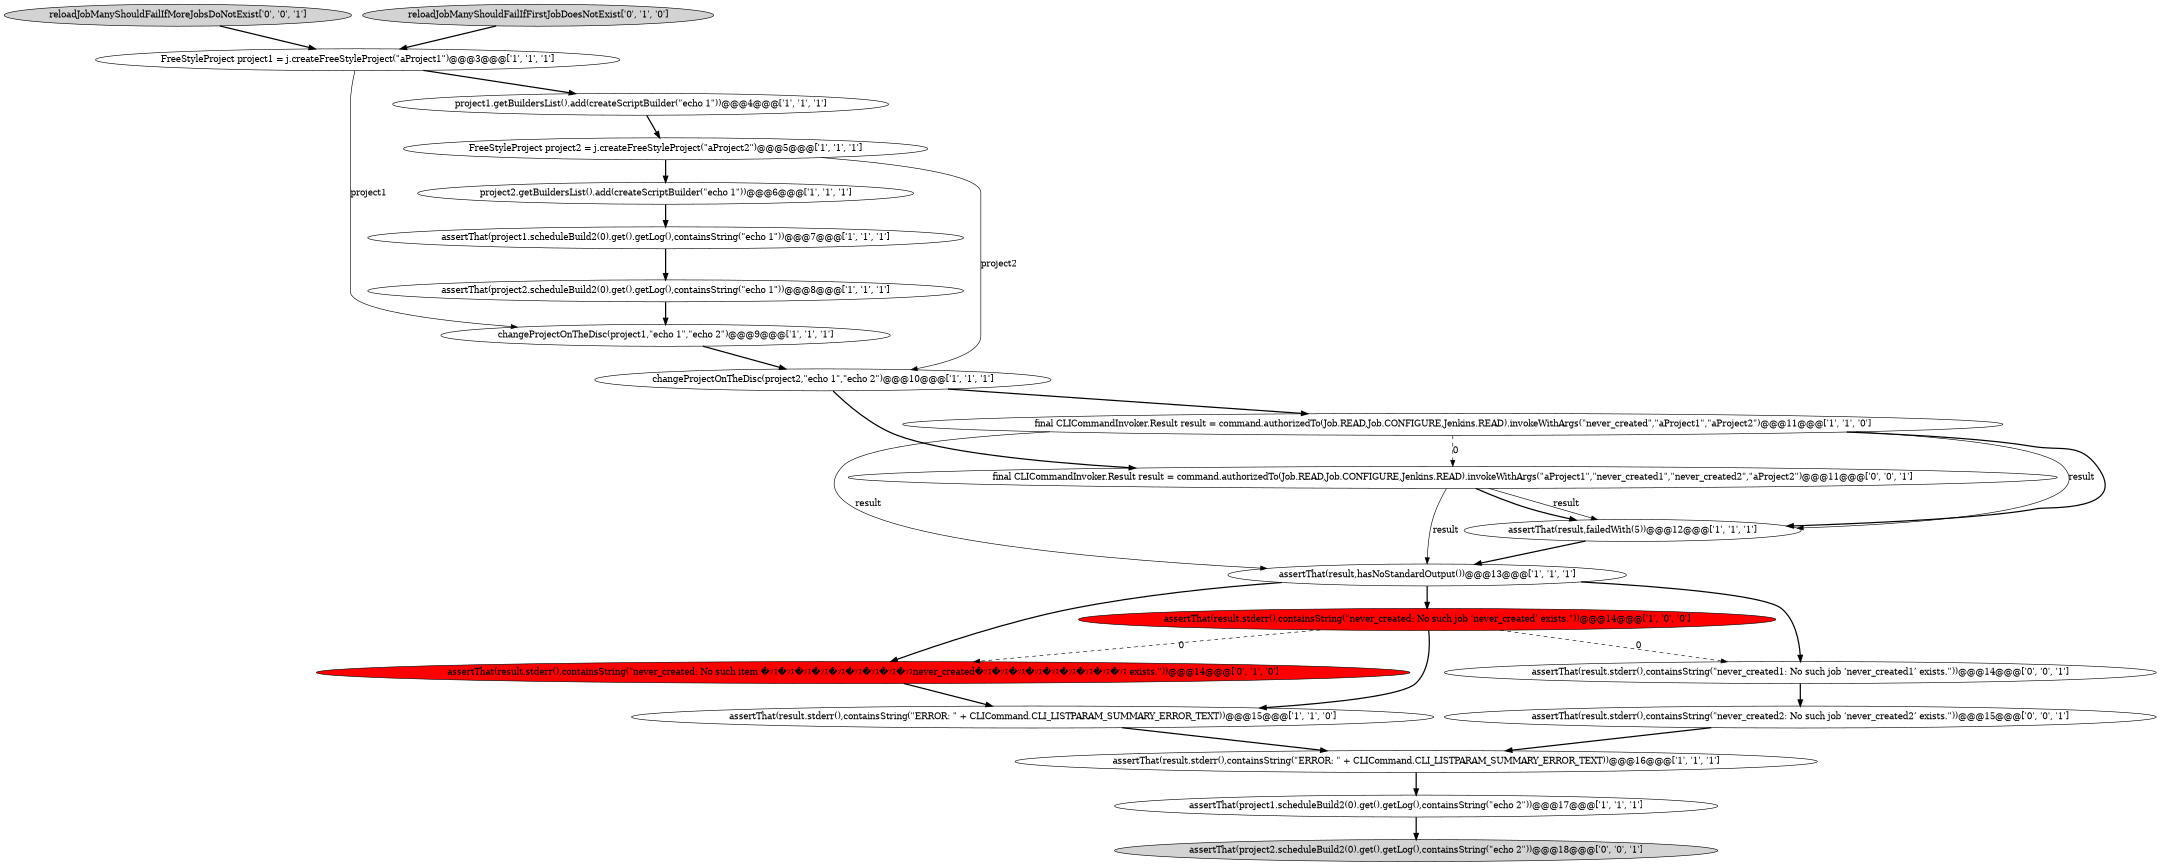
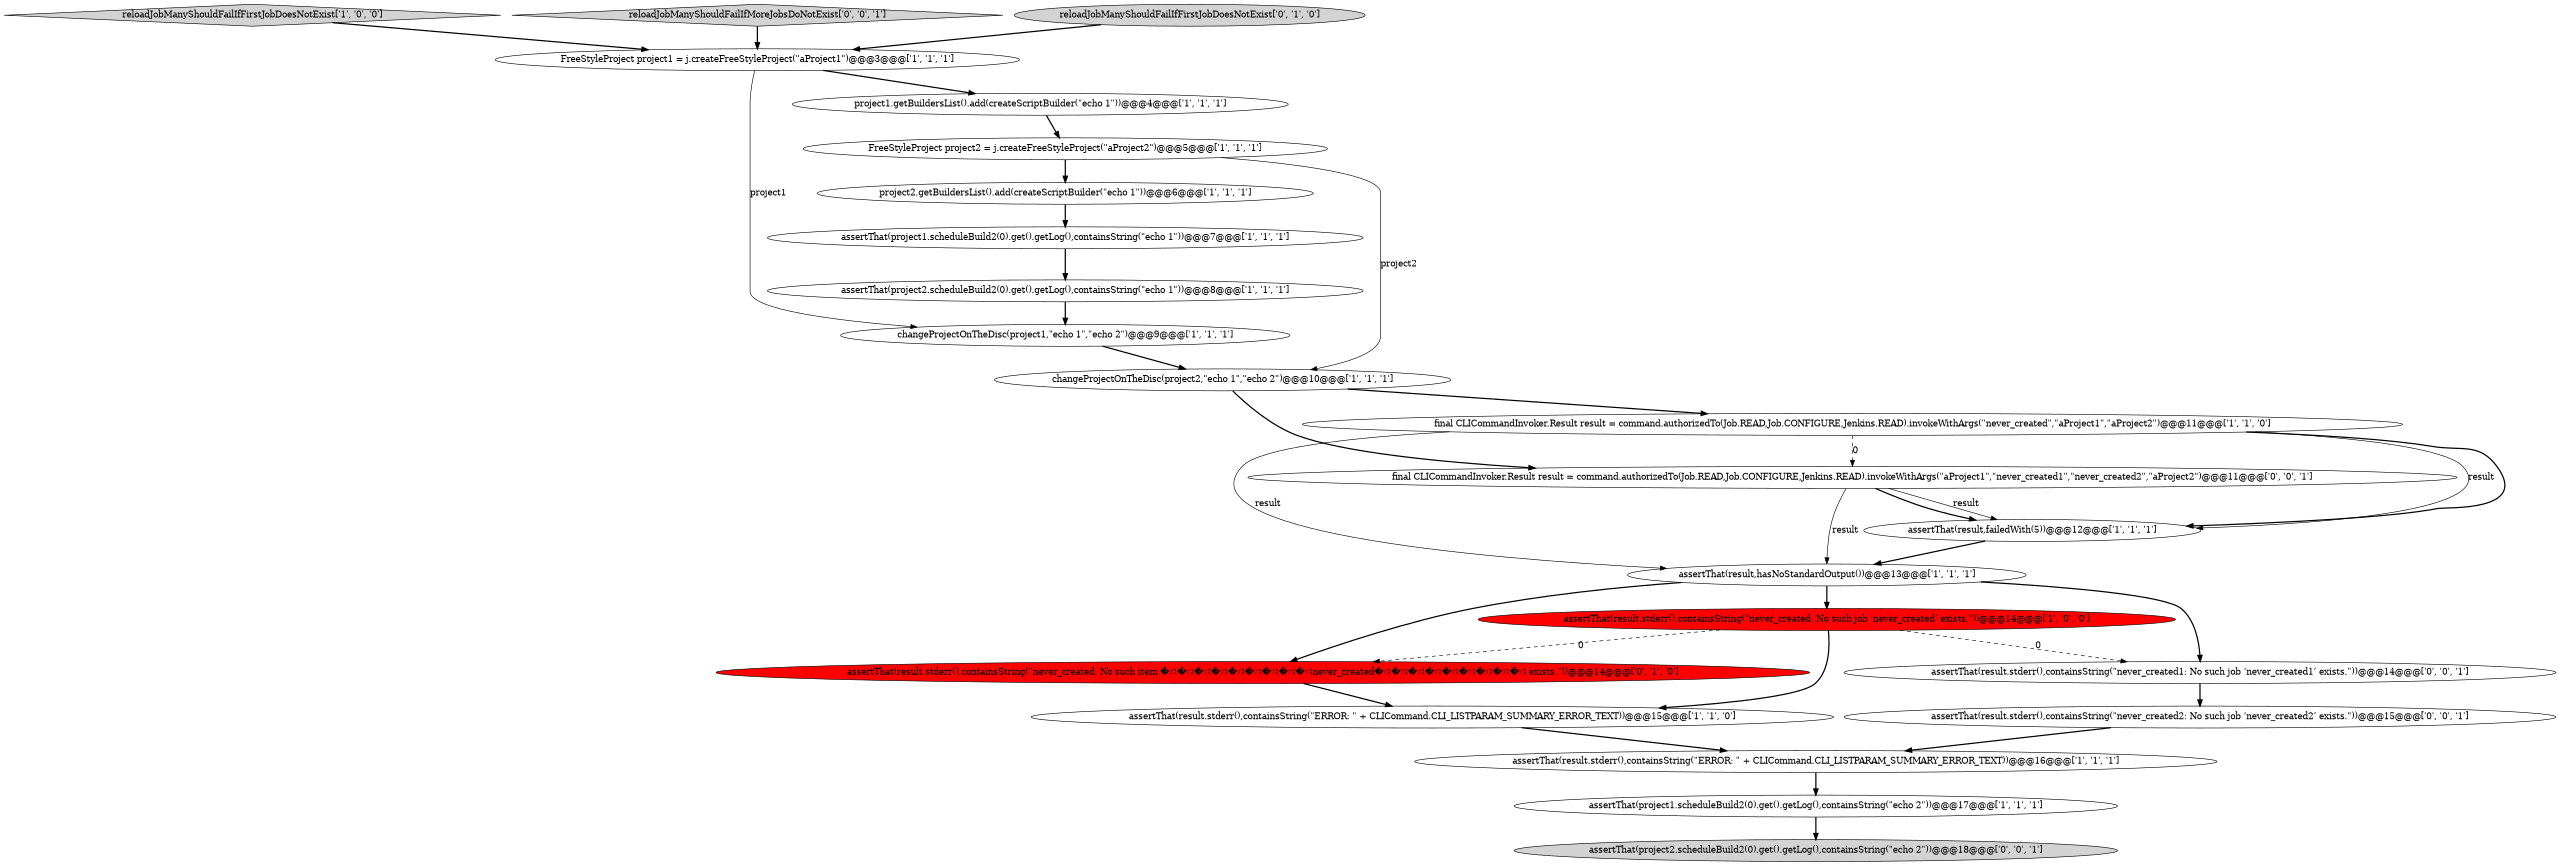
(178, 15) -> (757, 15)
none -> (253, 15)
